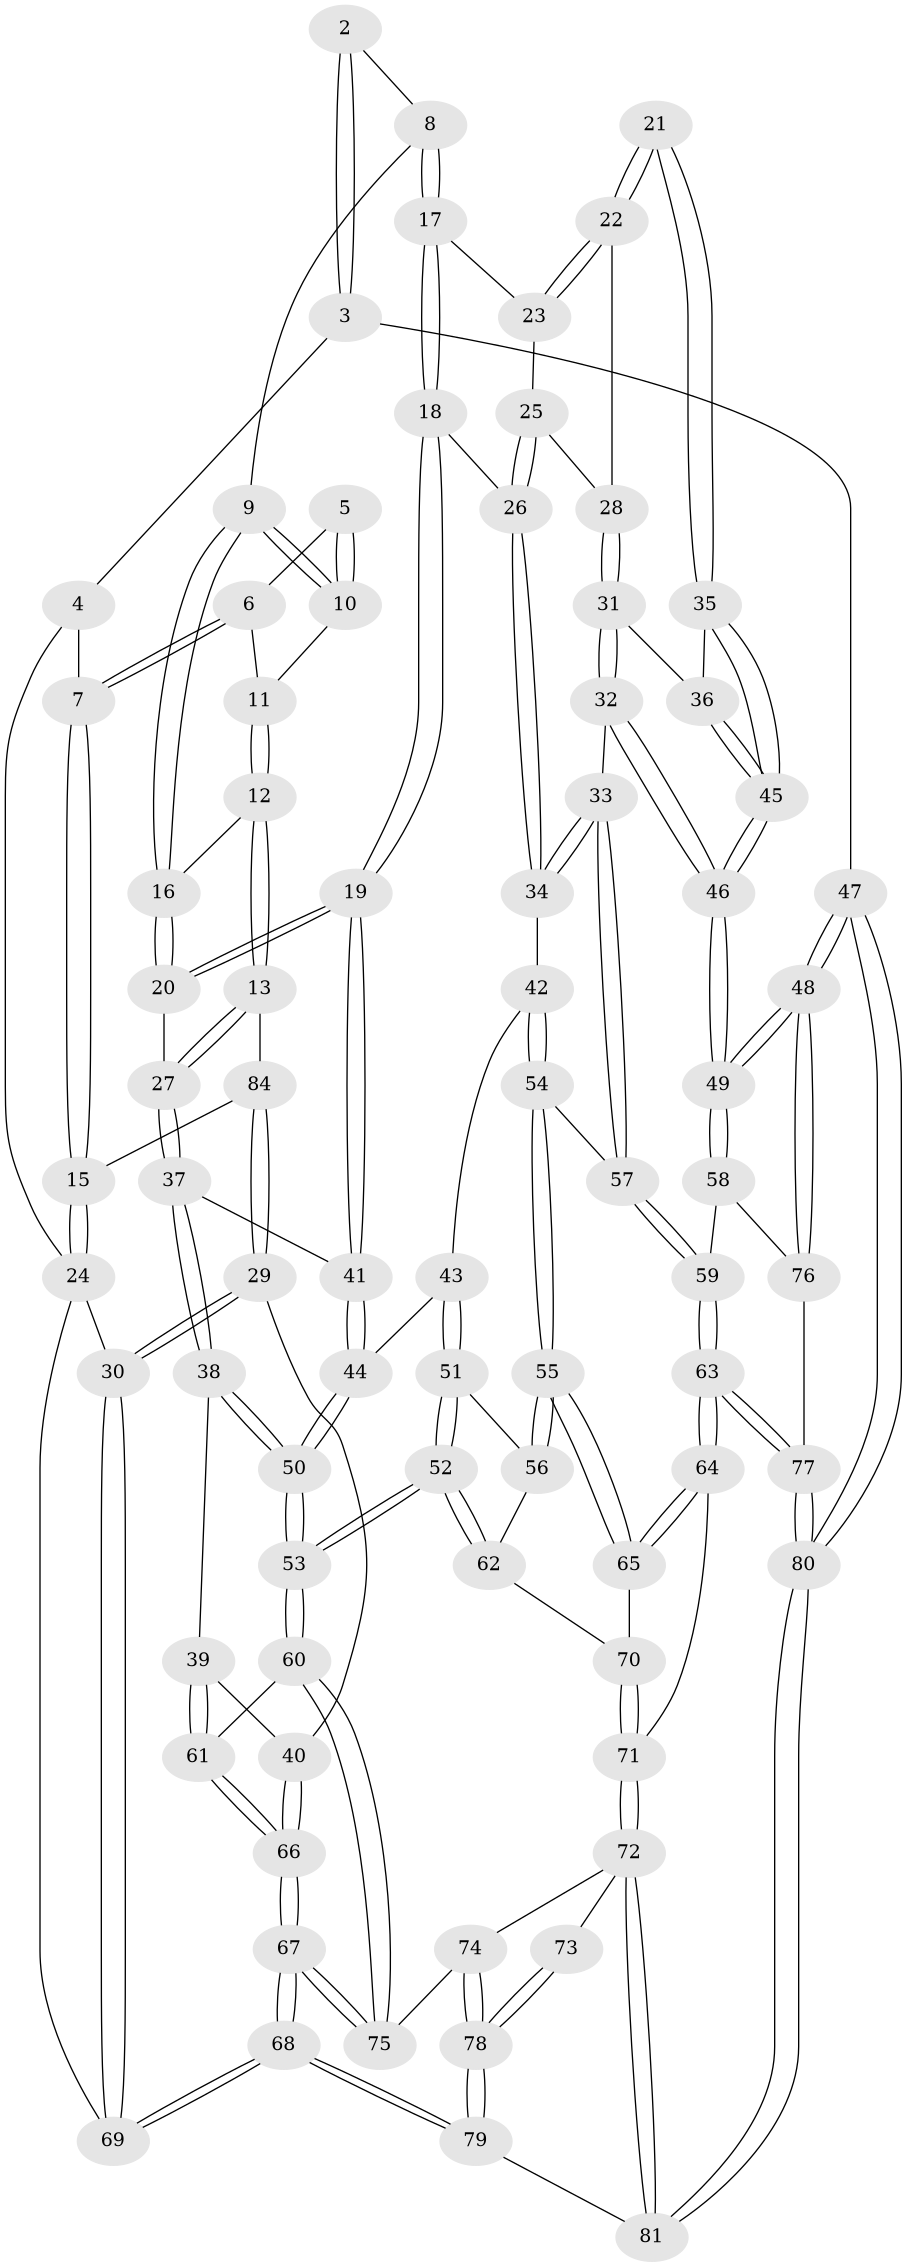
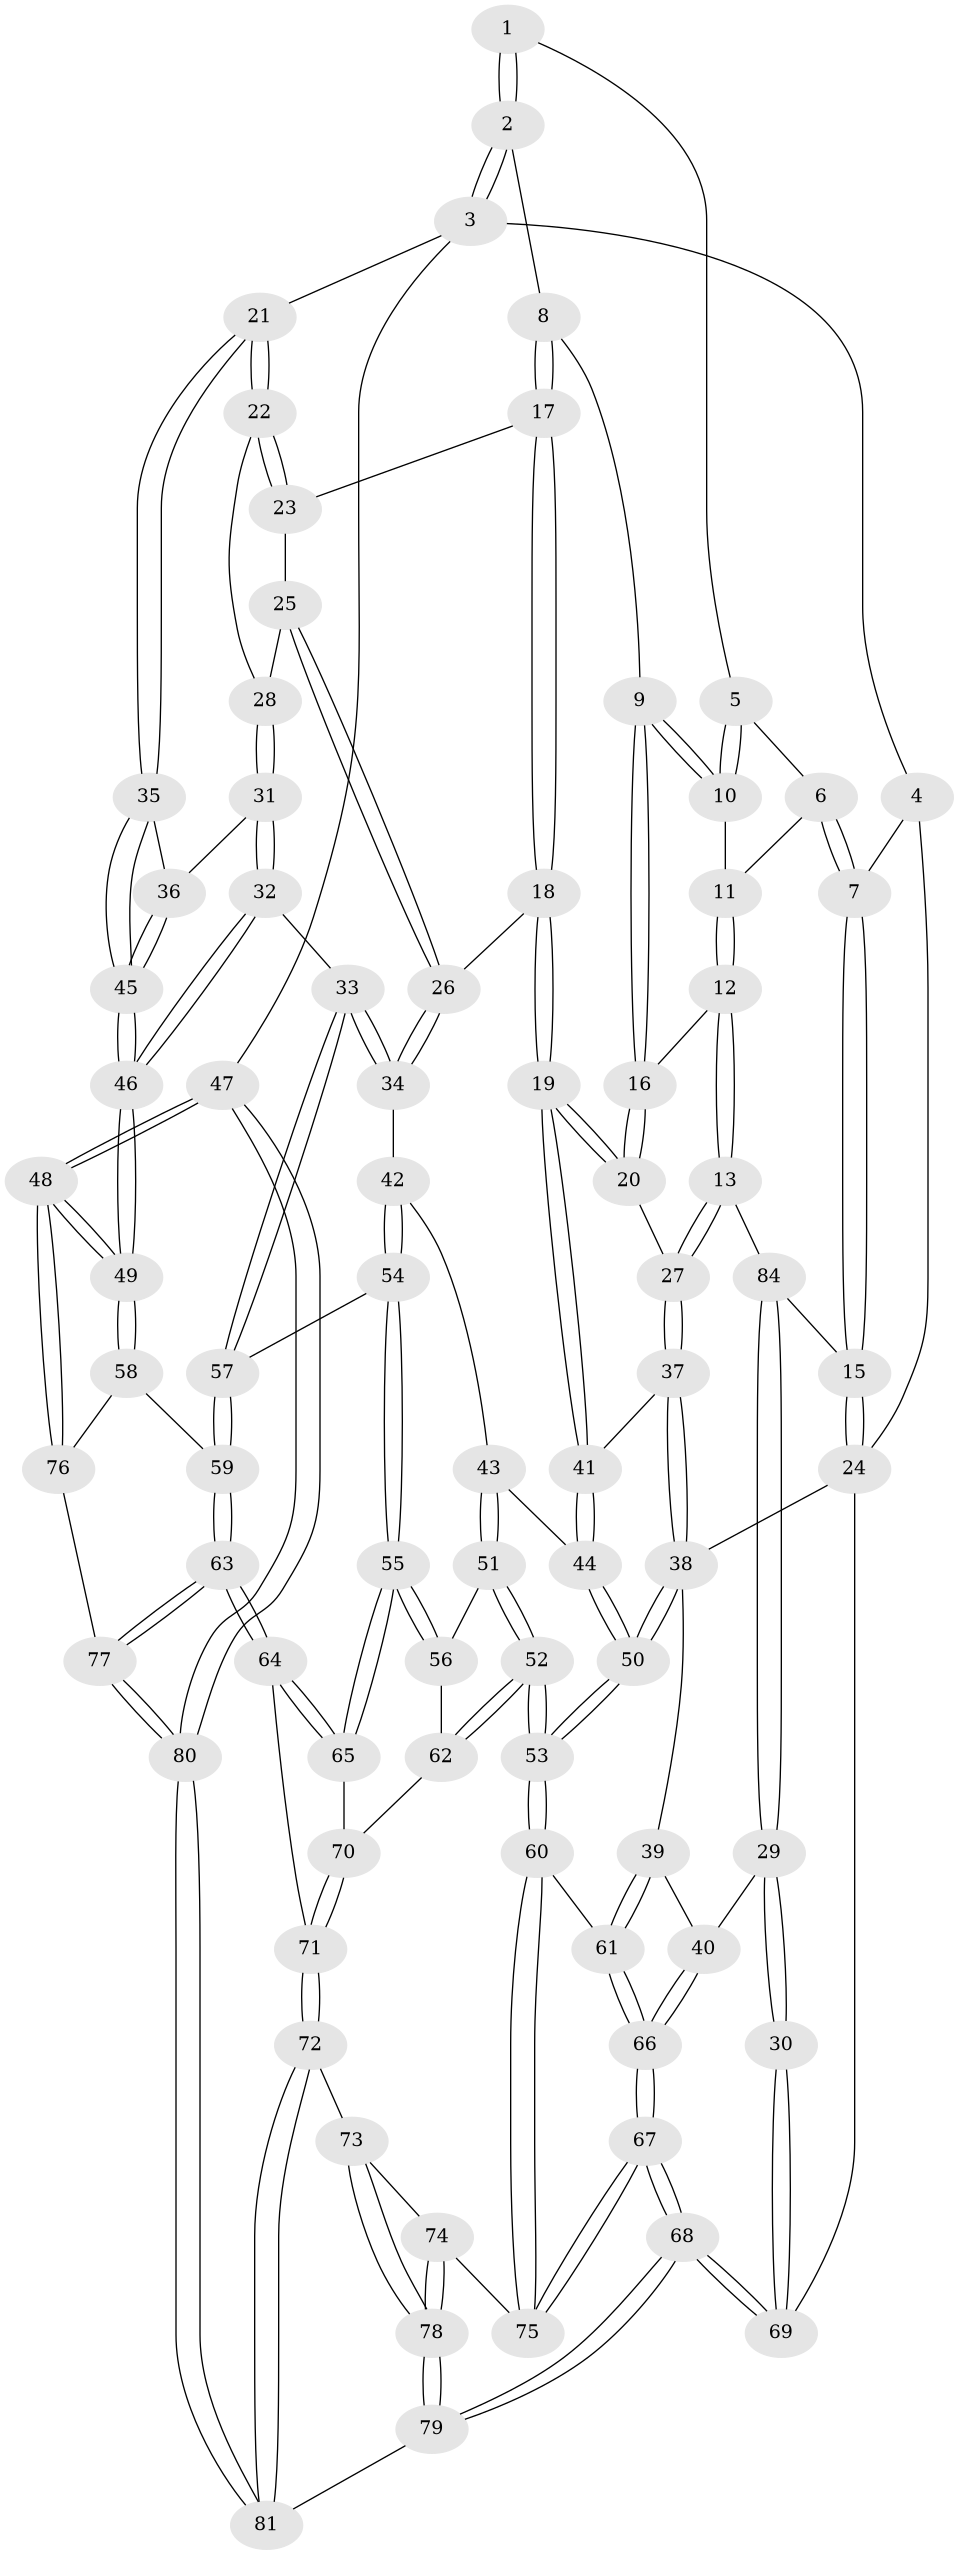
none -> (508, 29)
none -> (365, 269)
(96, 1325) -> (768, 1517)
(550, 1901) -> (395, 2189)
